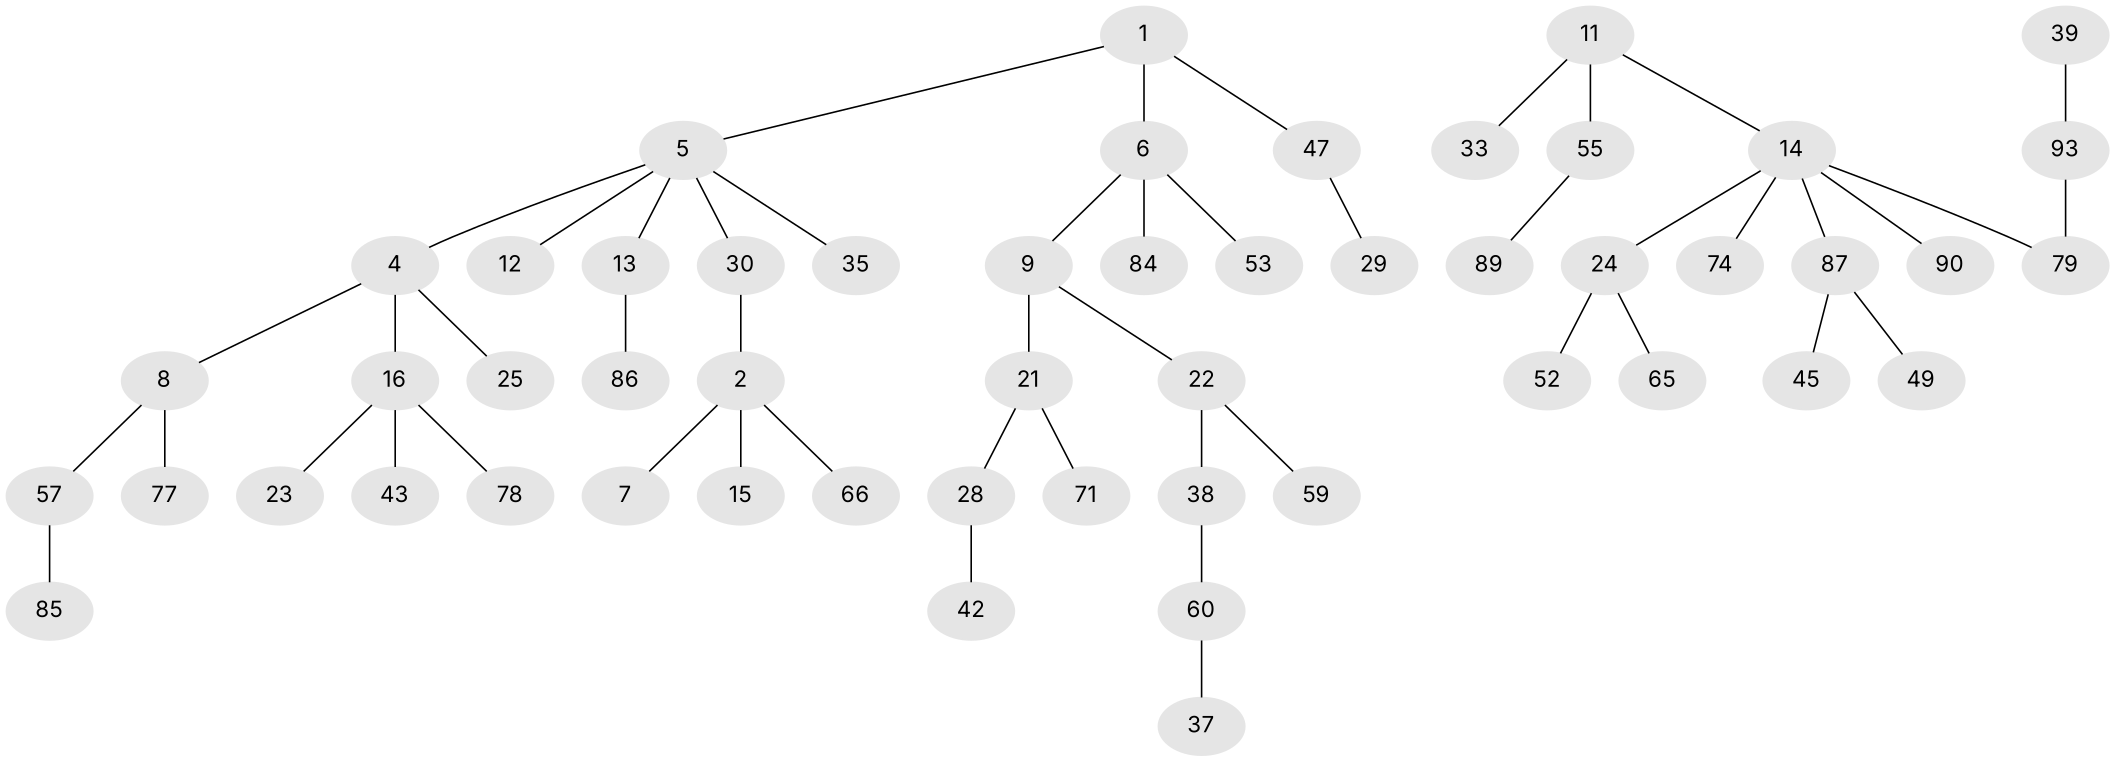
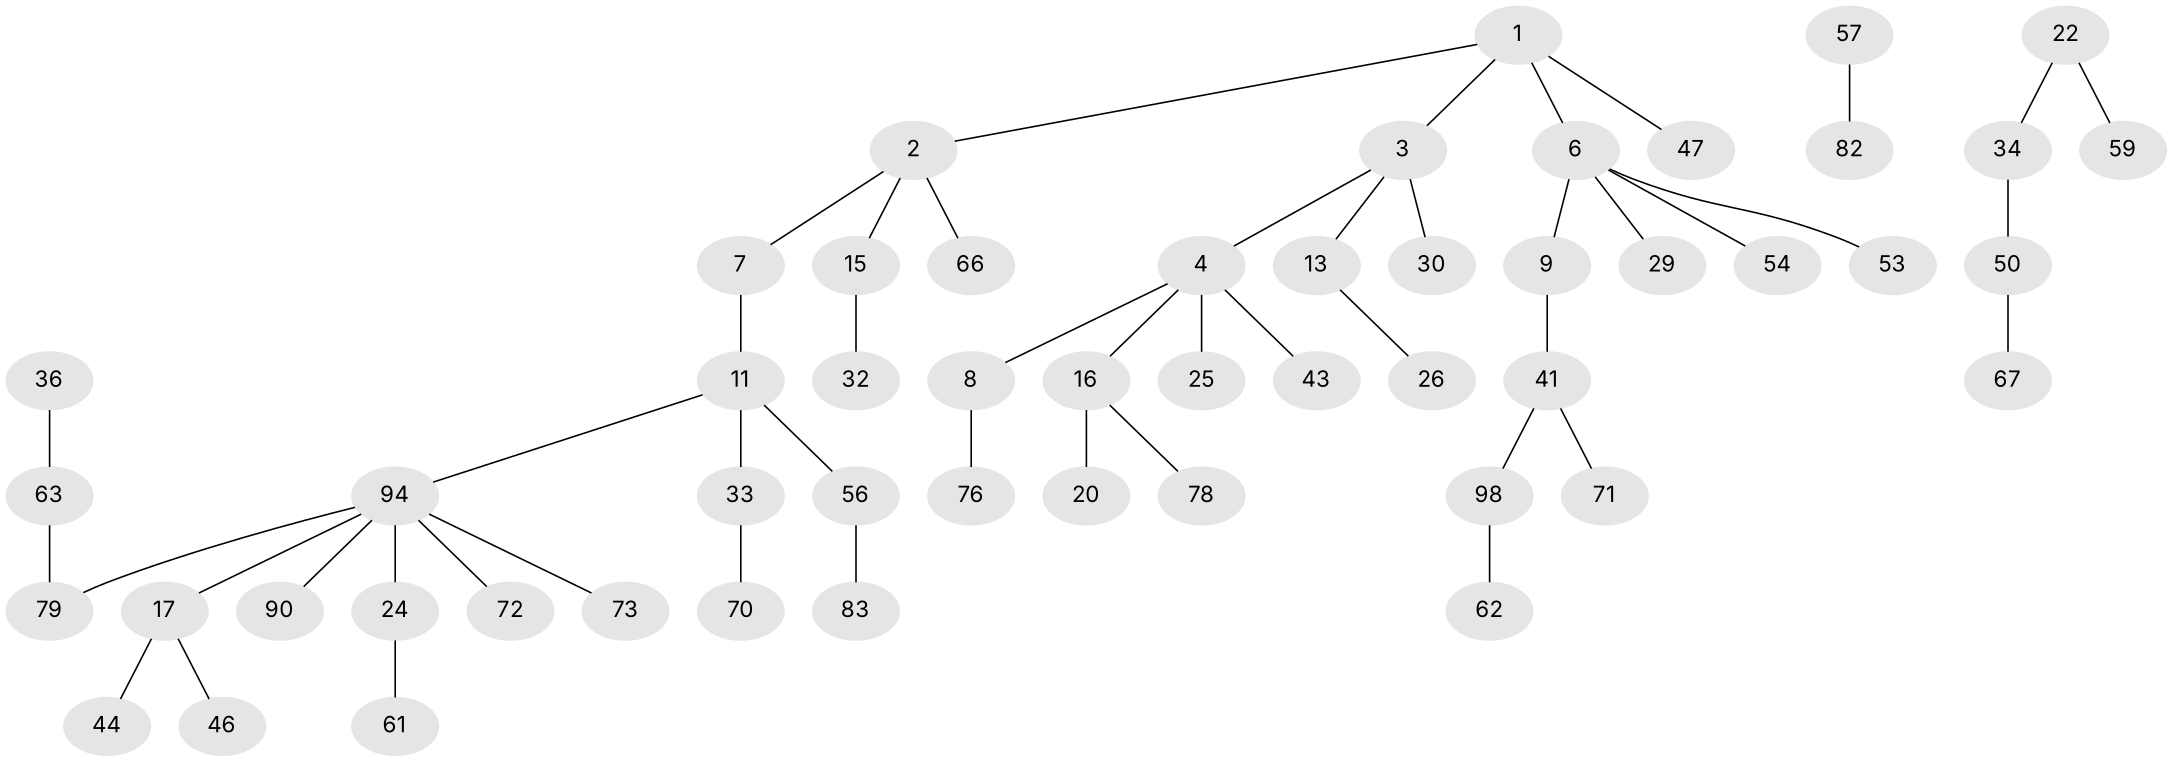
(2066, 35) -> (50, 381)
(683, 150) -> (1403, 150)
(1590, 150) -> (856, 496)
(1792, 150) -> (395, 496)
(2066, 150) -> (50, 496)
(1346, 208) -> (1619, 208)
(510, 266) -> none
(856, 266) -> none
(1144, 266) -> (1778, 266)
(1490, 266) -> (856, 611)
(1720, 266) -> (626, 611)
(1835, 266) -> (165, 611)
(741, 323) -> (1216, 93)
none -> (741, 323)
(1115, 323) -> none
(626, 381) -> (1432, 381)
none -> (856, 381)
(1029, 381) -> (1547, 381)
(1547, 381) -> none
(1662, 381) -> (395, 726)
(1806, 381) -> (107, 726)
(1922, 381) -> (222, 726)
(107, 438) -> none
(395, 439) -> (1259, 323)
(165, 496) -> (971, 496)
(280, 496) -> (1086, 496)
(971, 496) -> (1490, 496)
(1202, 496) -> (2008, 150)
(50, 611) -> (1850, 150)
none -> (510, 611)
none -> (741, 611)
(971, 611) -> (1490, 611)
(1202, 611) -> (2008, 266)
(1202, 726) -> (2008, 381)
